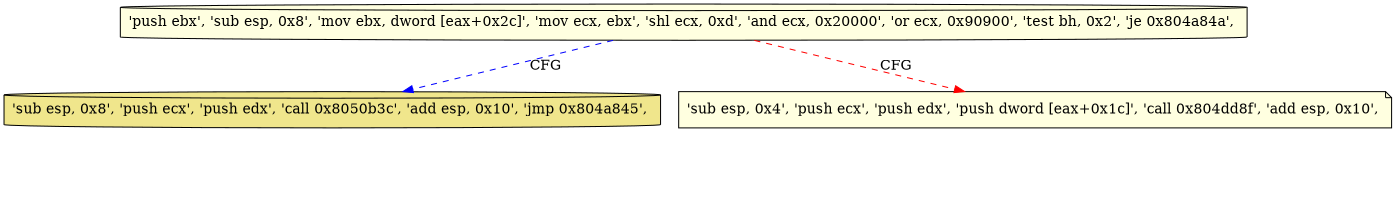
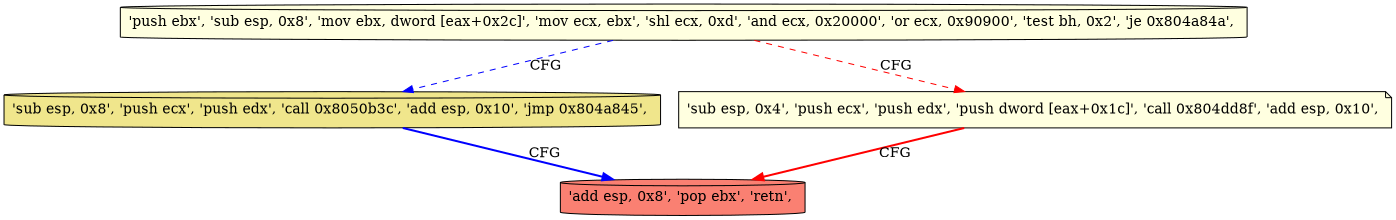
none -> (683, 197)
